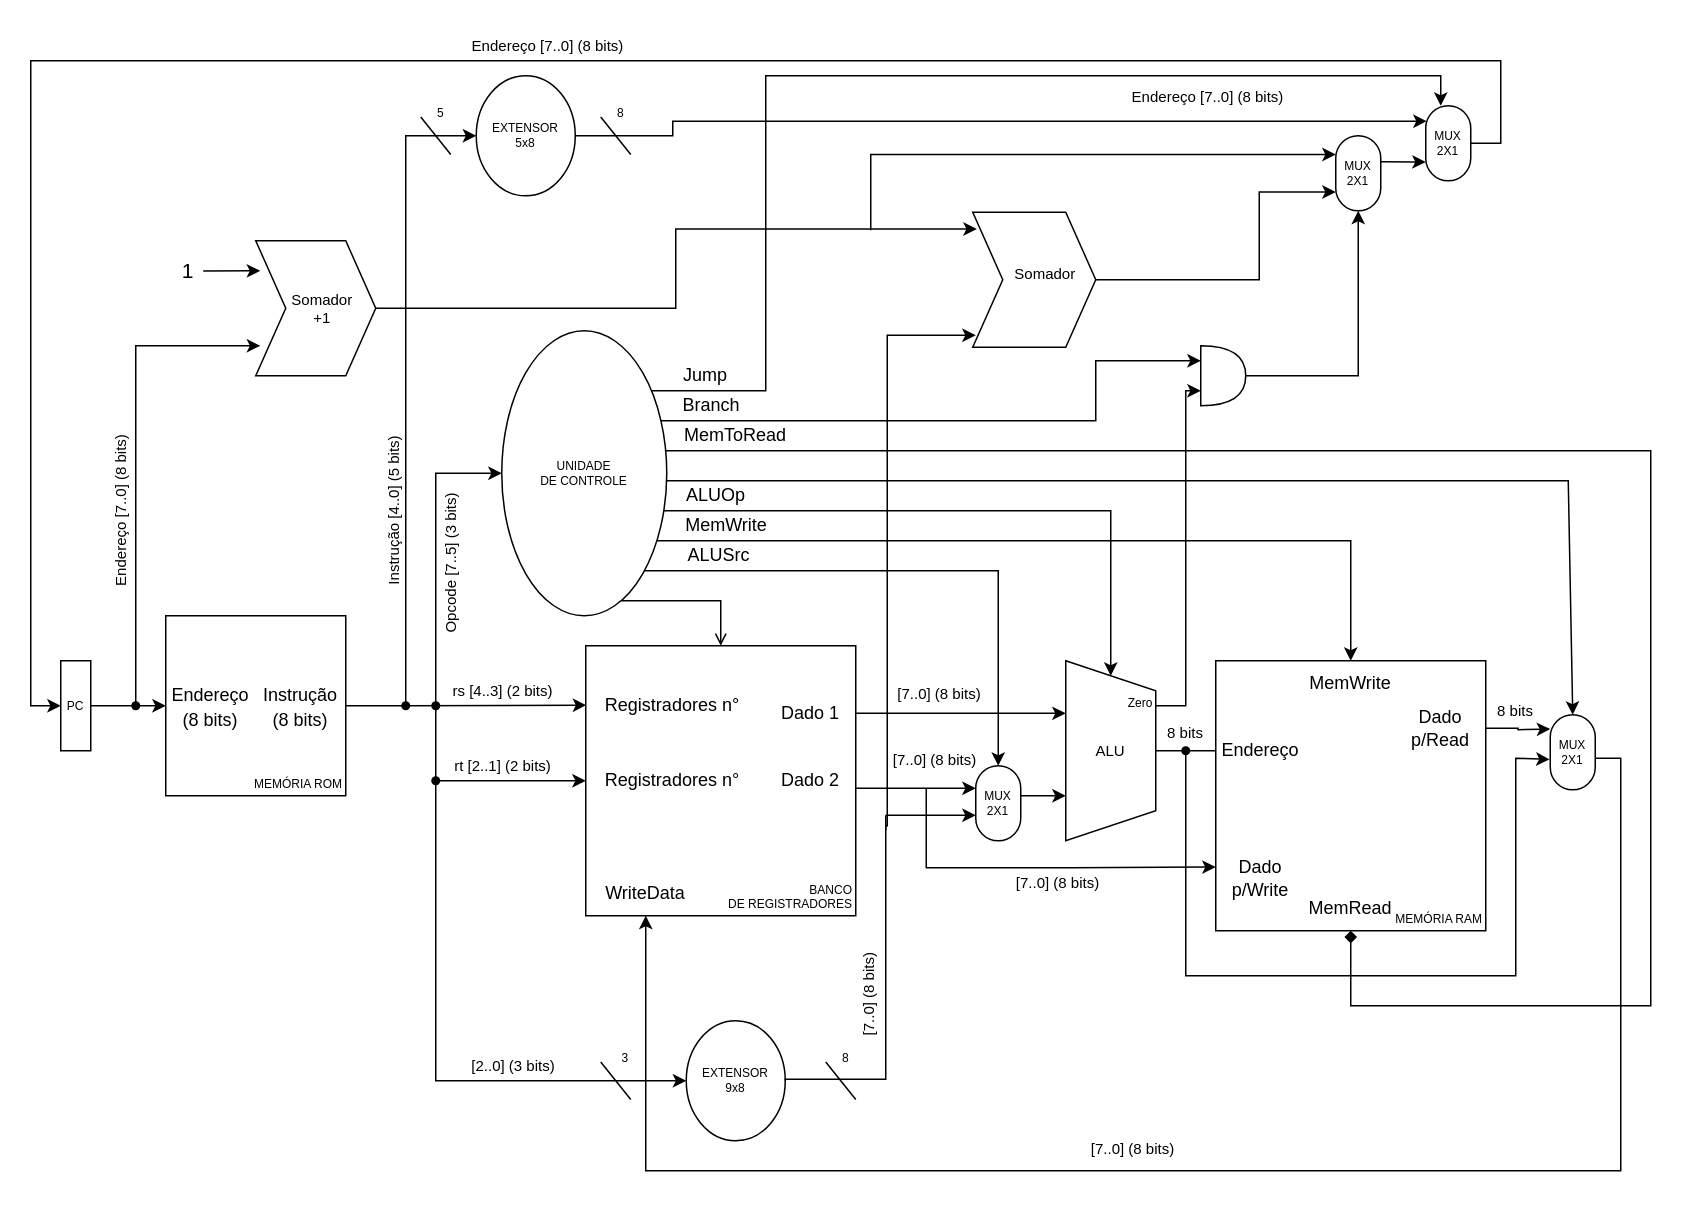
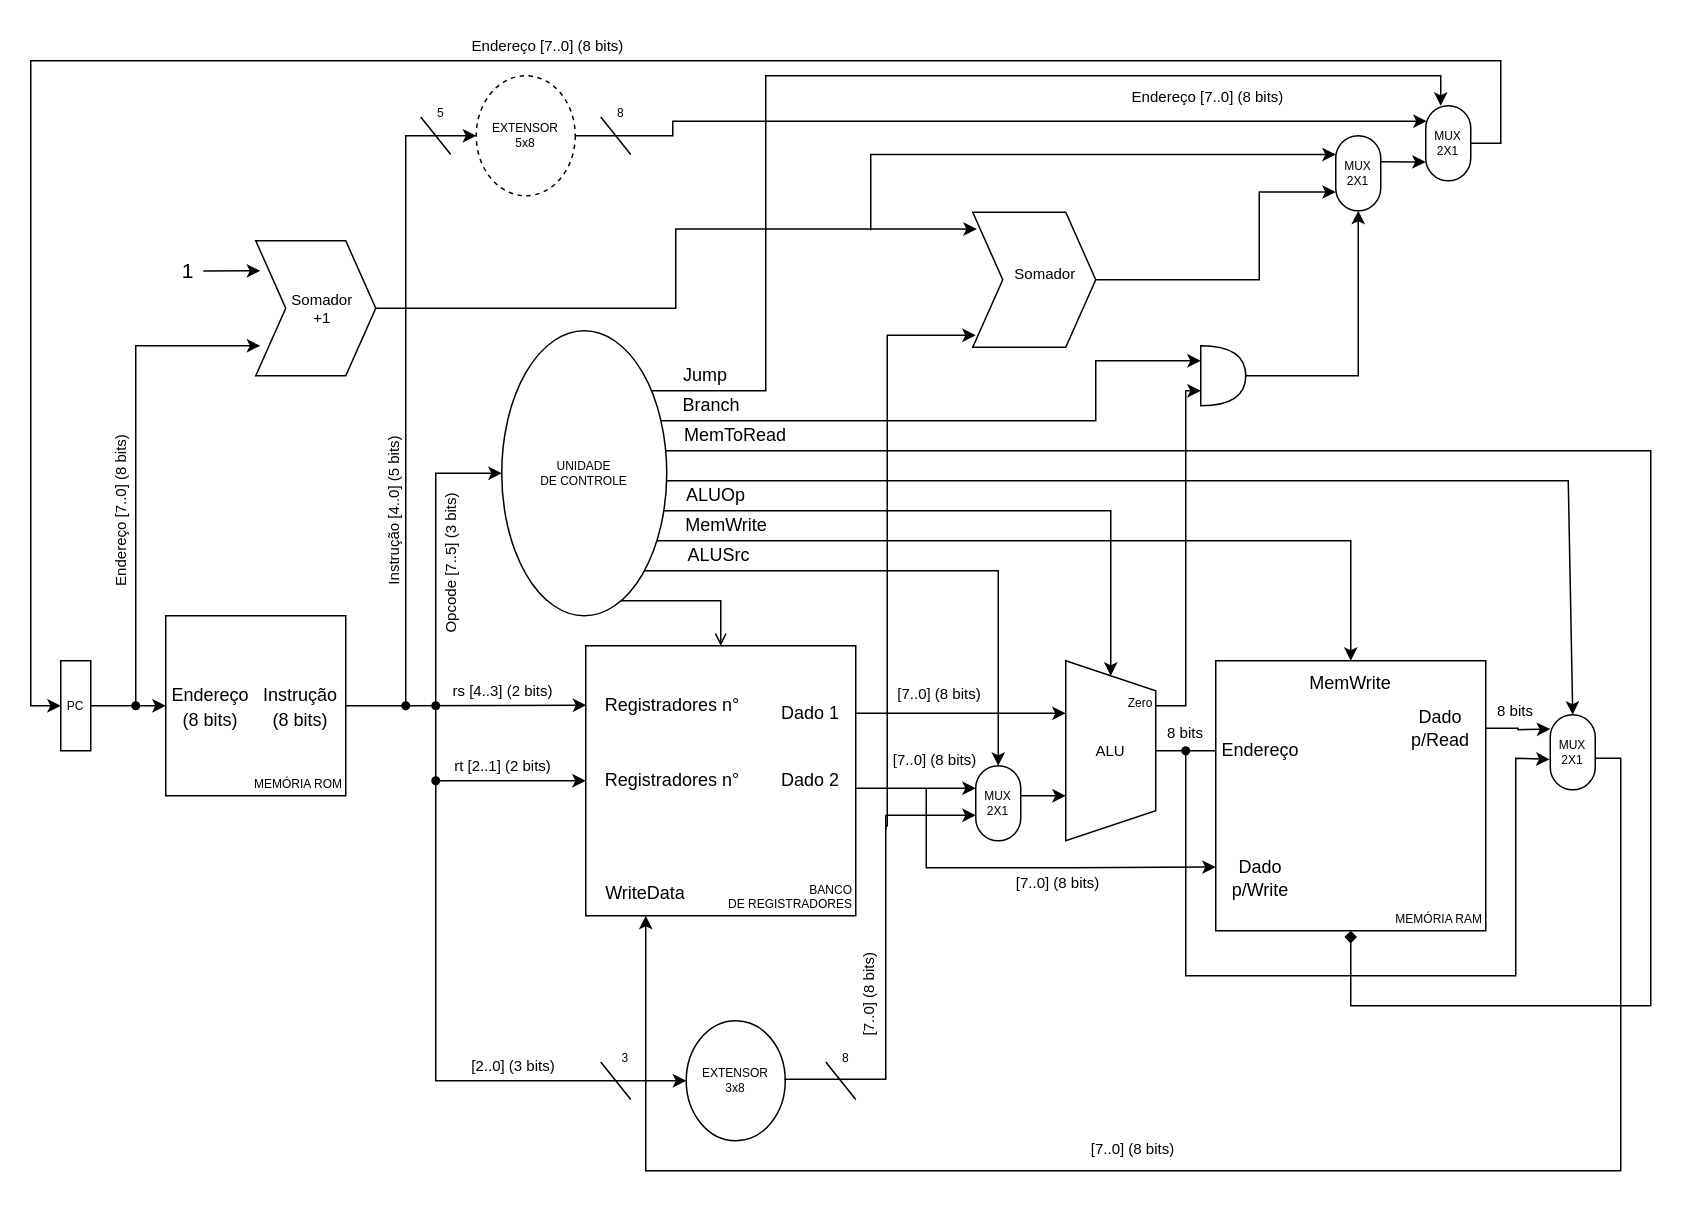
(526, 136) -> (526, 136)
(1351, 908) -> none
(736, 1081) -> (736, 1081)
